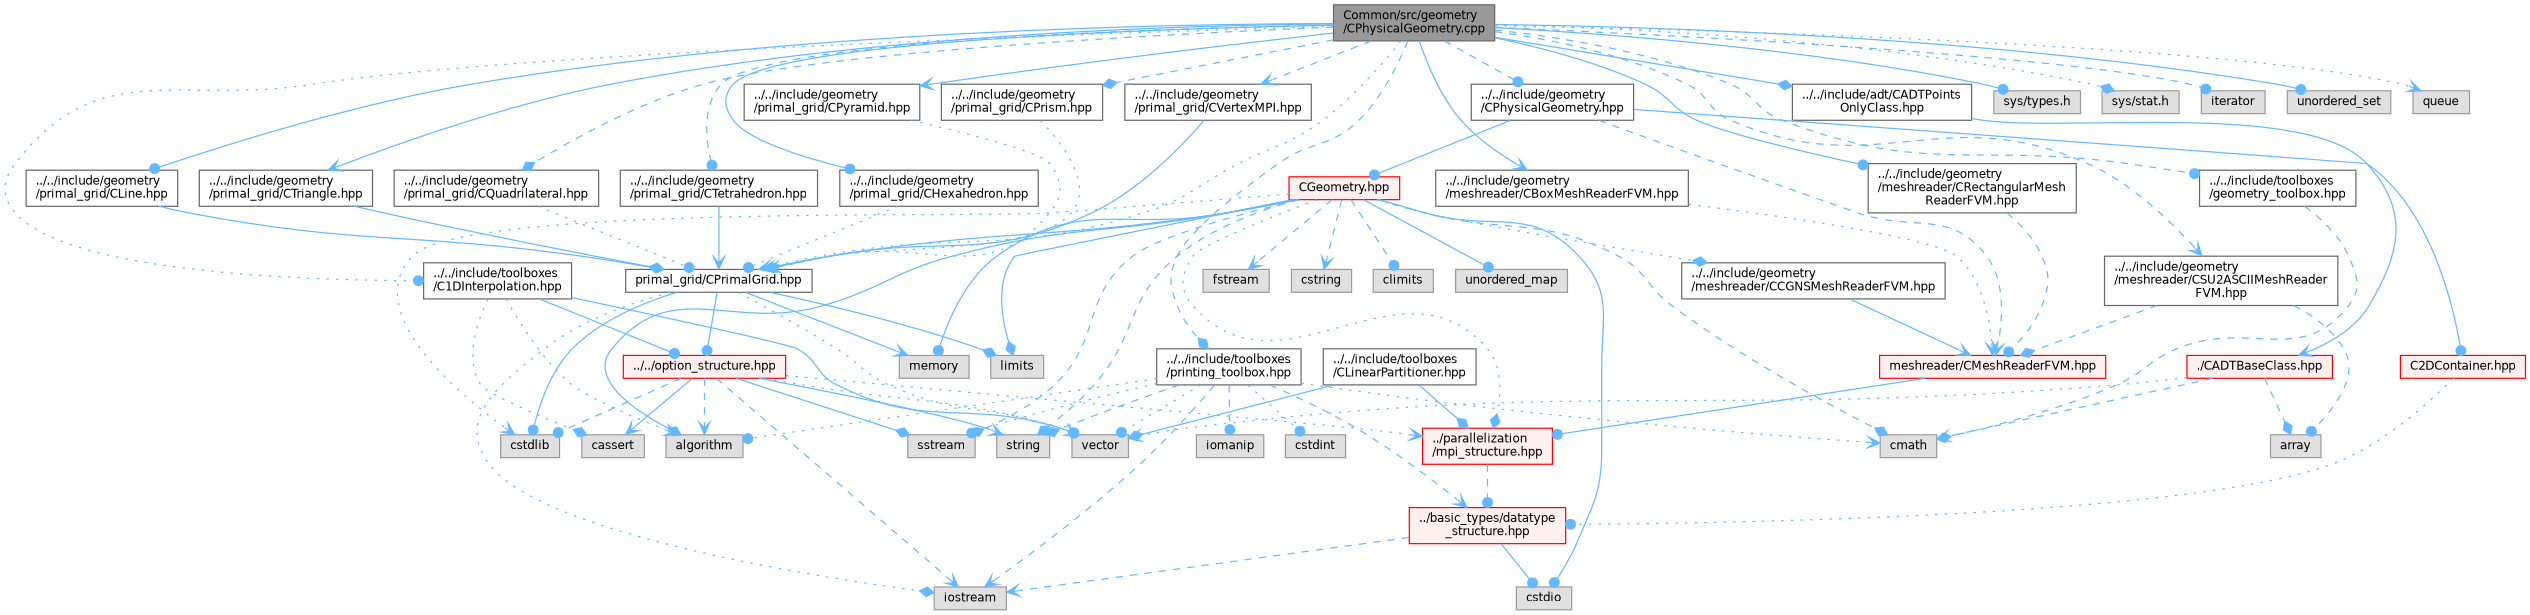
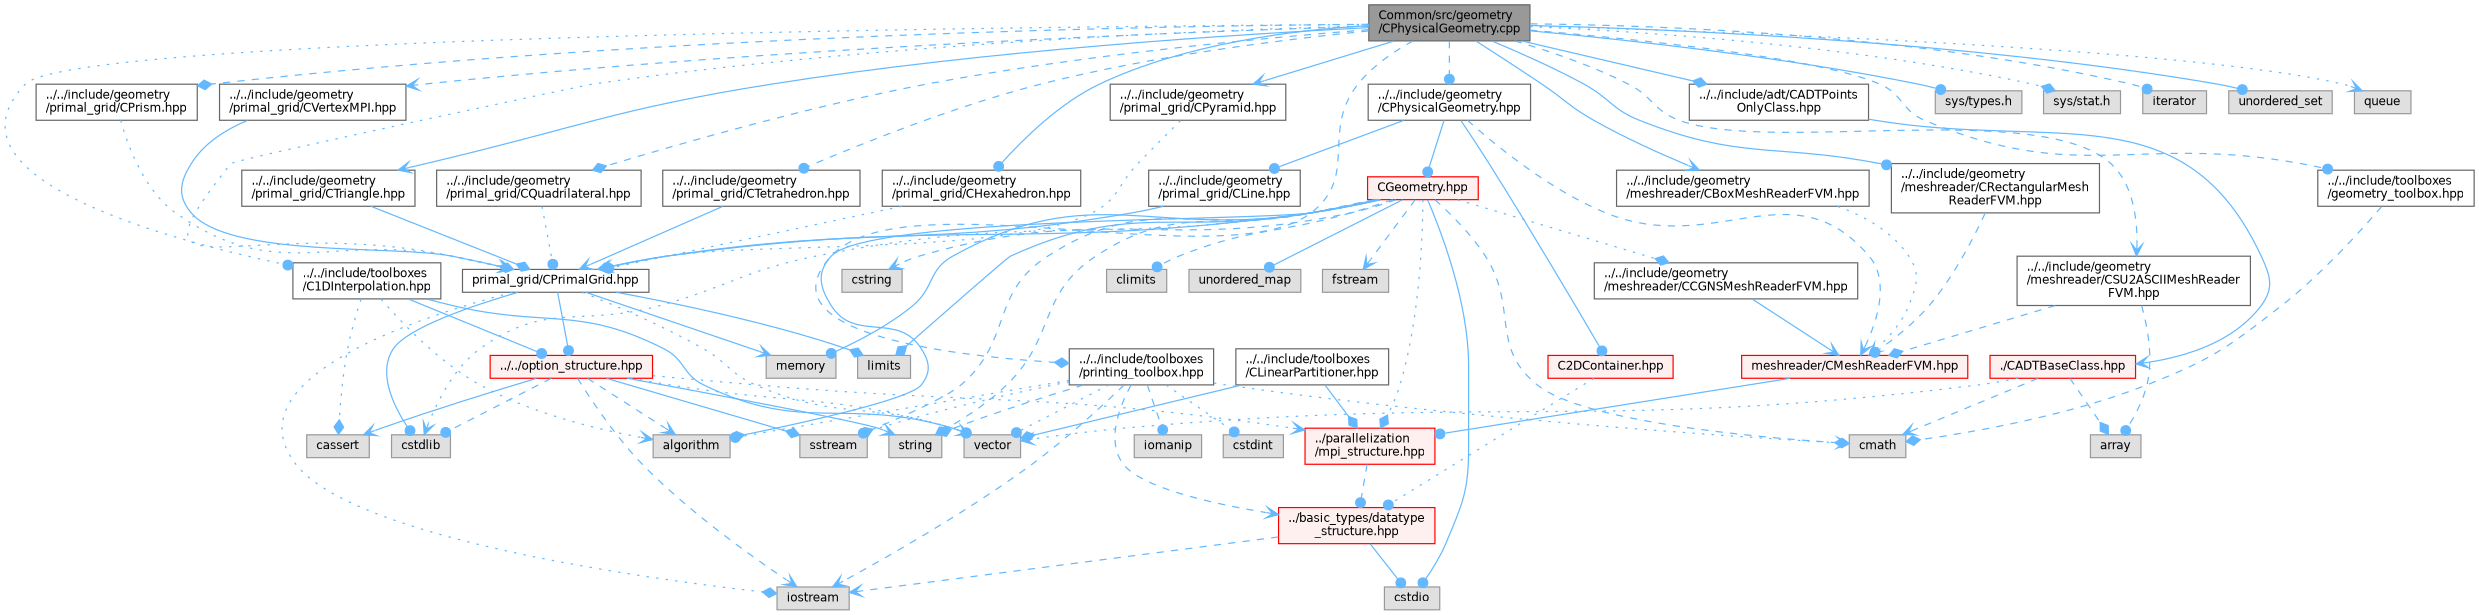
(593, 66) -> (1348, 141)
(1118, 198) -> (248, 238)
